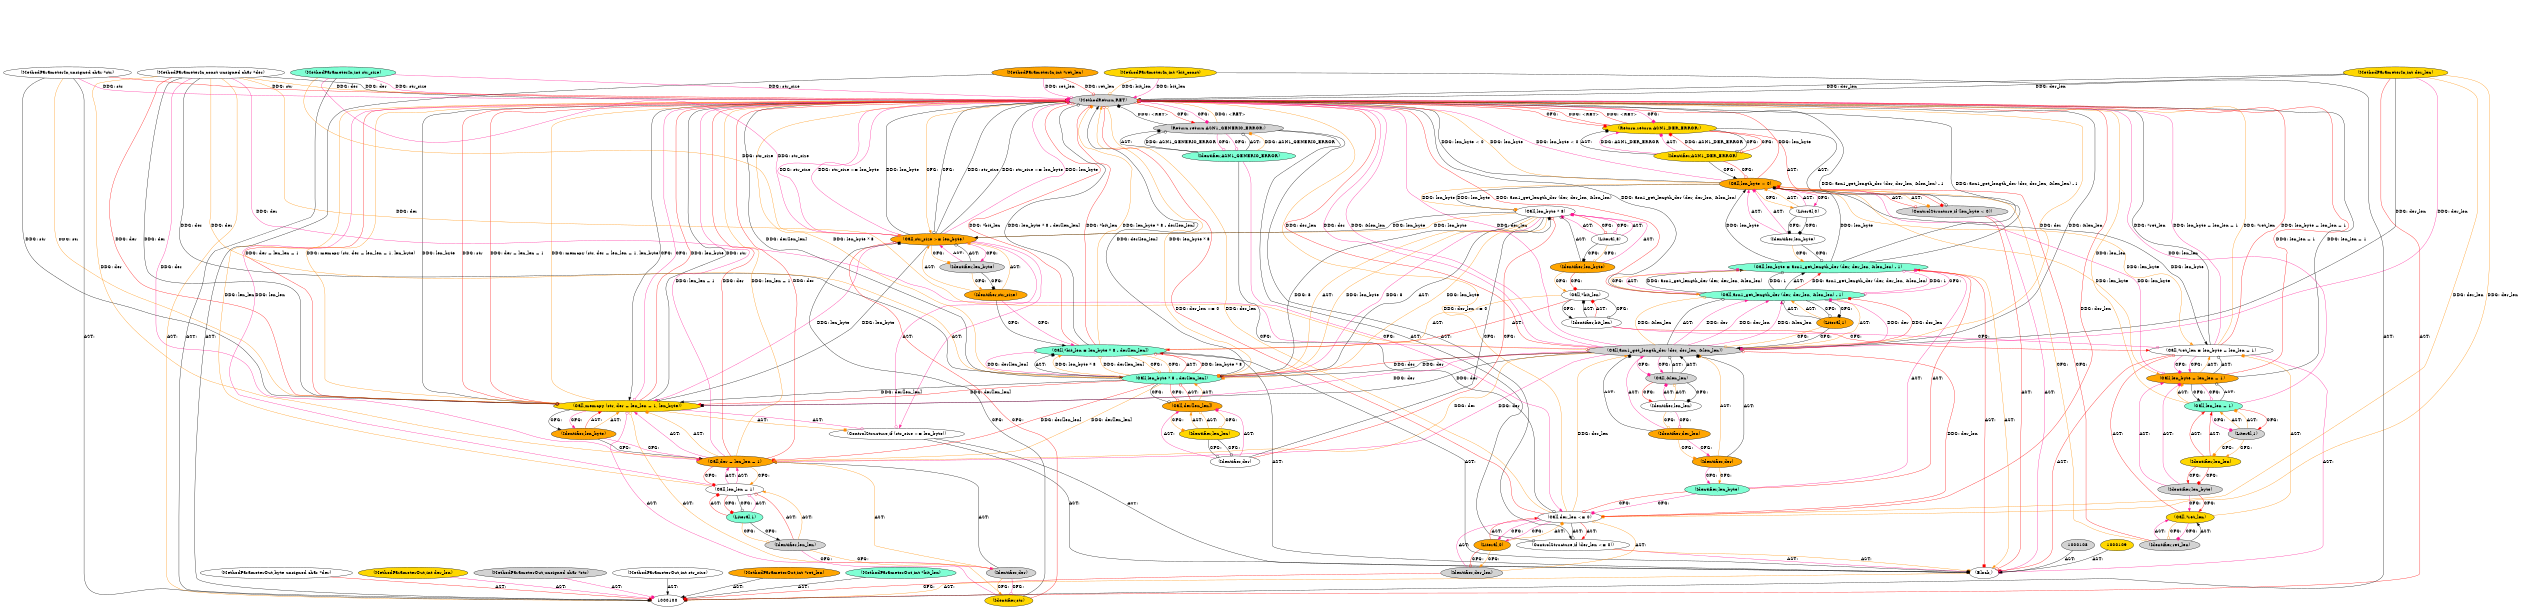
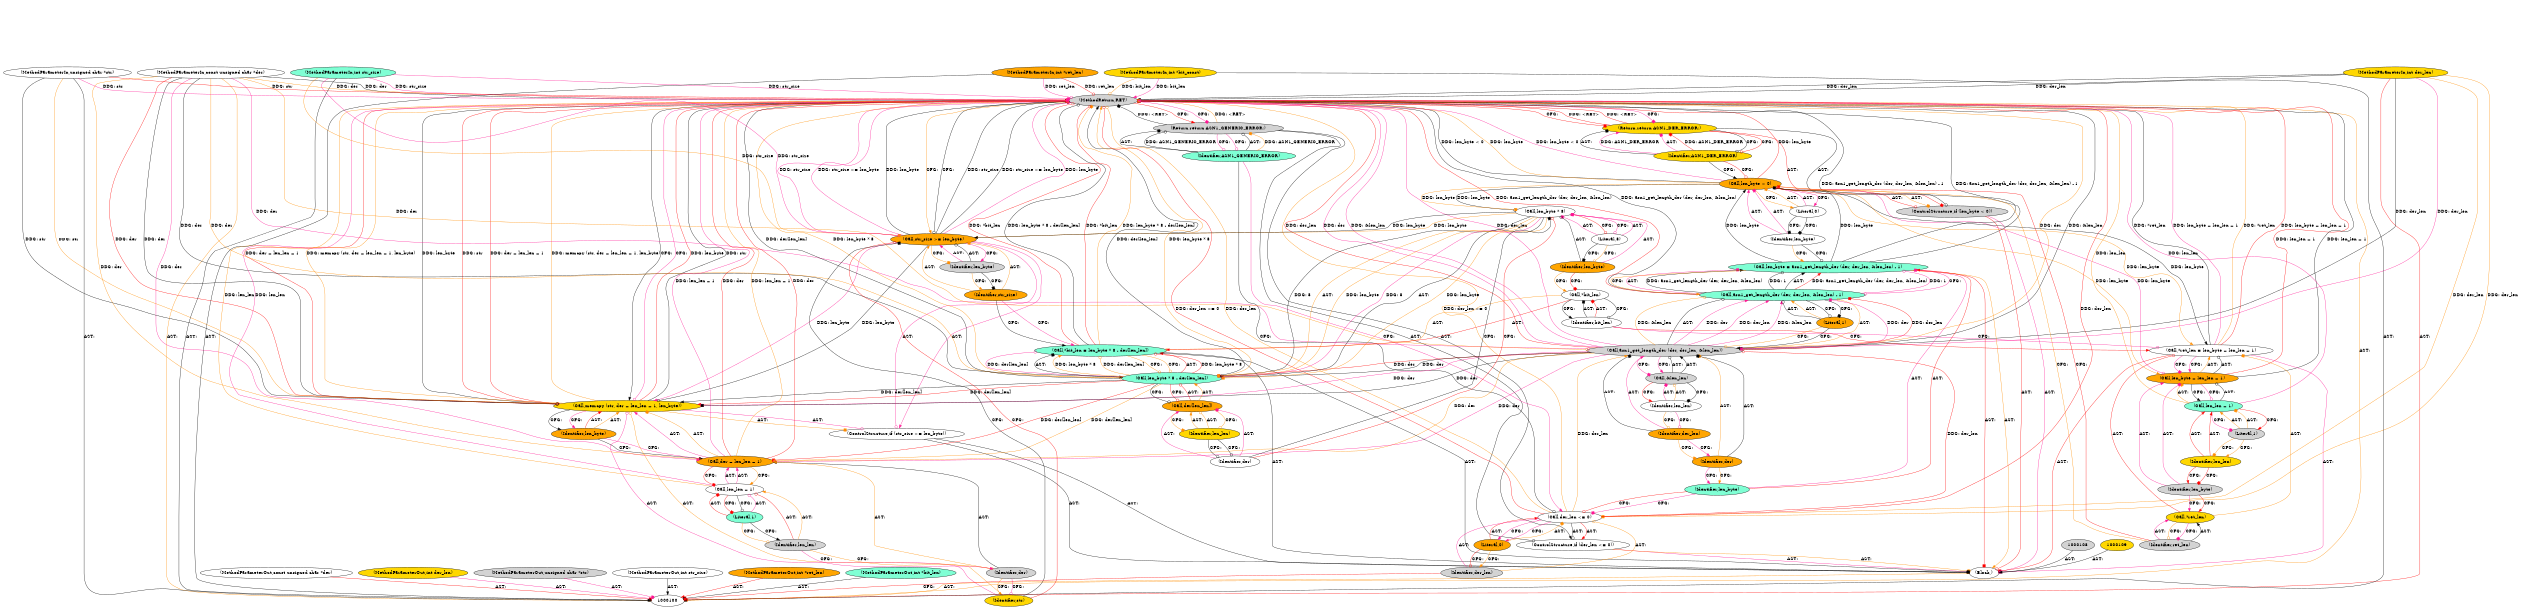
none -> (2334, 544)
(276, 573) -> (276, 573)
(724, 587) -> (724, 587)
